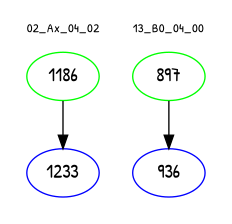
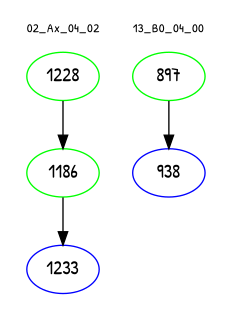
none -> (63, 76)
(169, 173) -> (169, 173)
